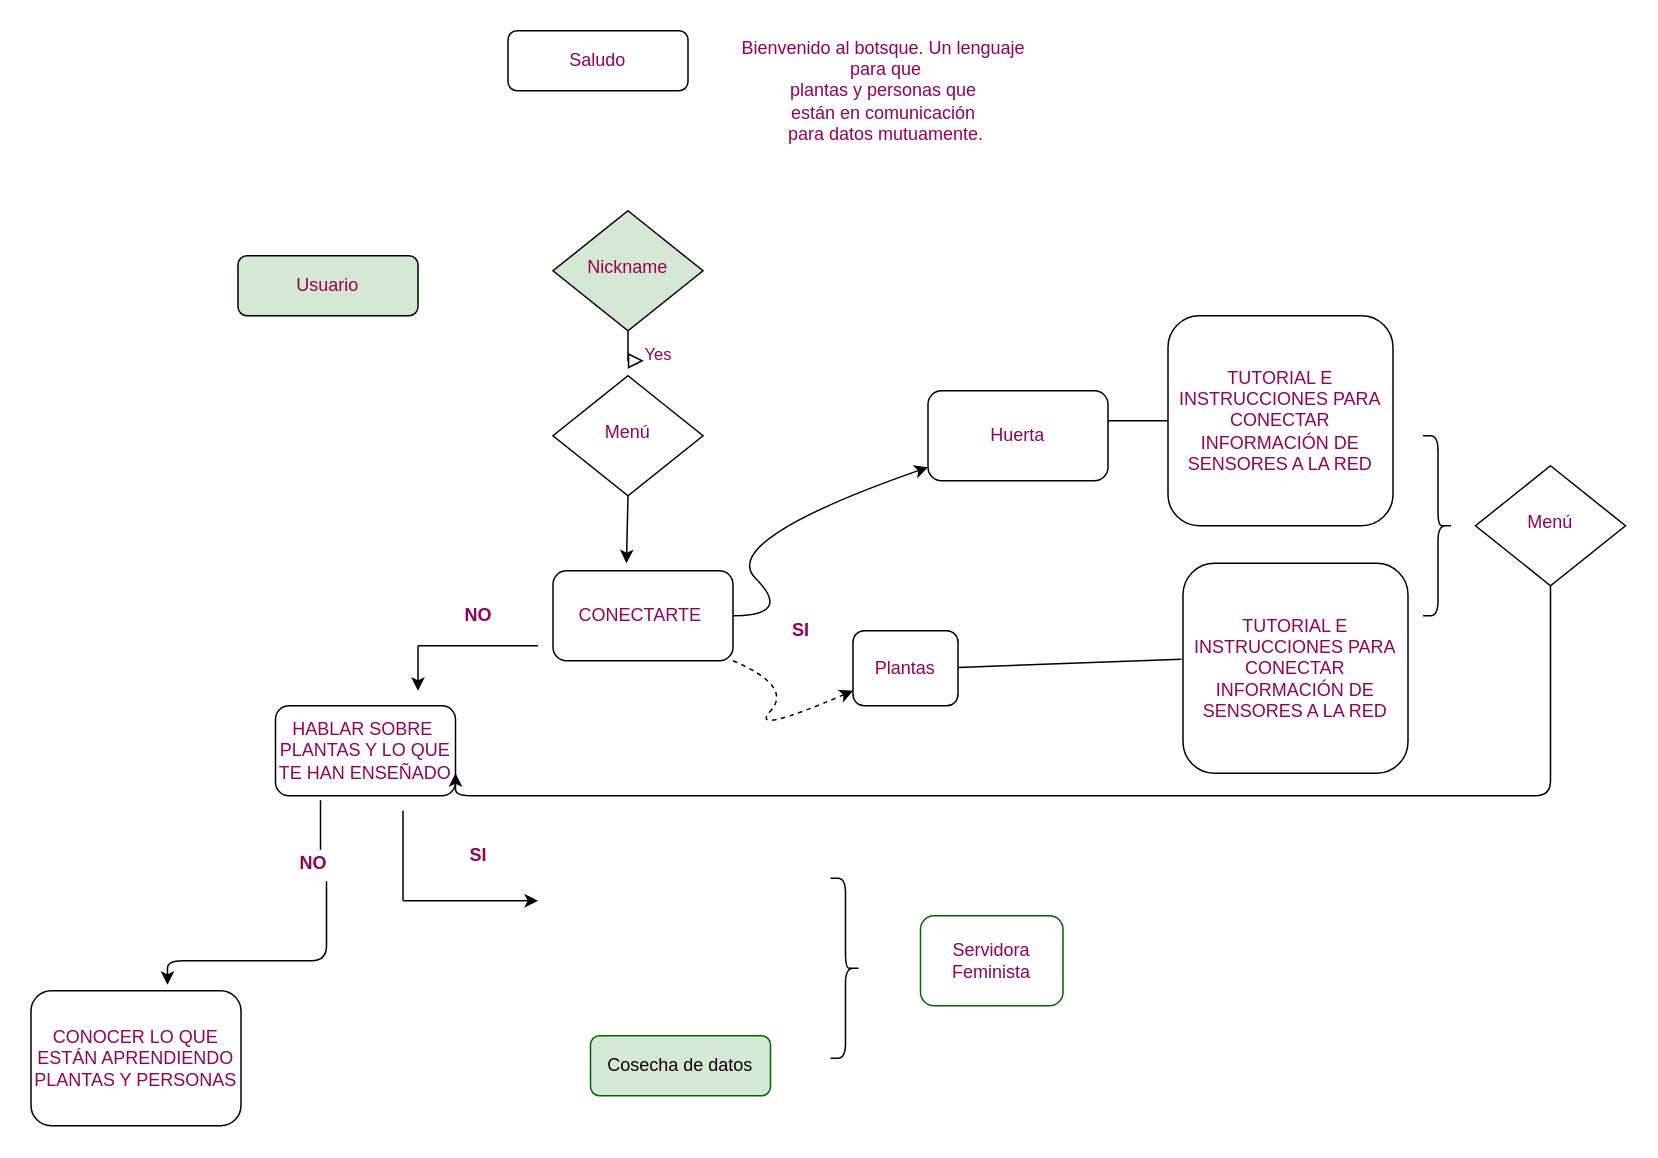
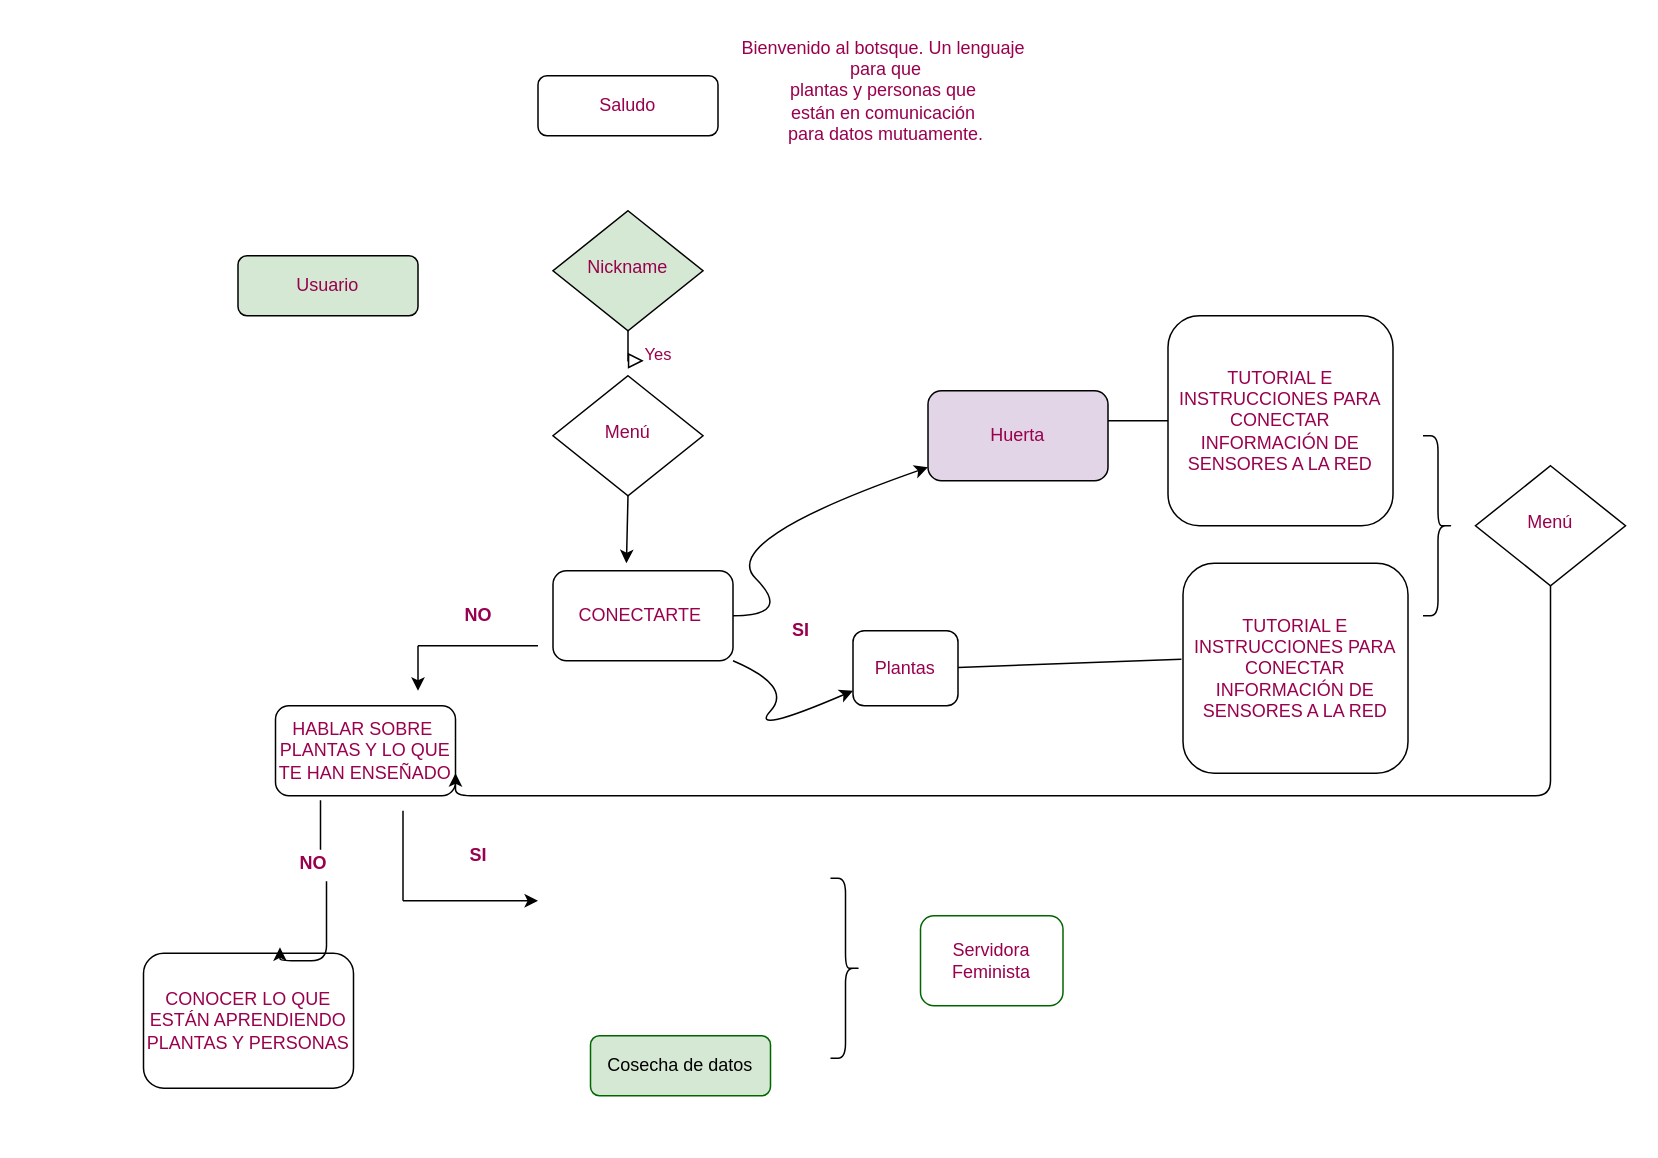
(598, 61) -> (628, 106)
(1018, 436) -> (1018, 436)
(766, 717) -> (766, 717)
(136, 1058) -> (248, 1021)
